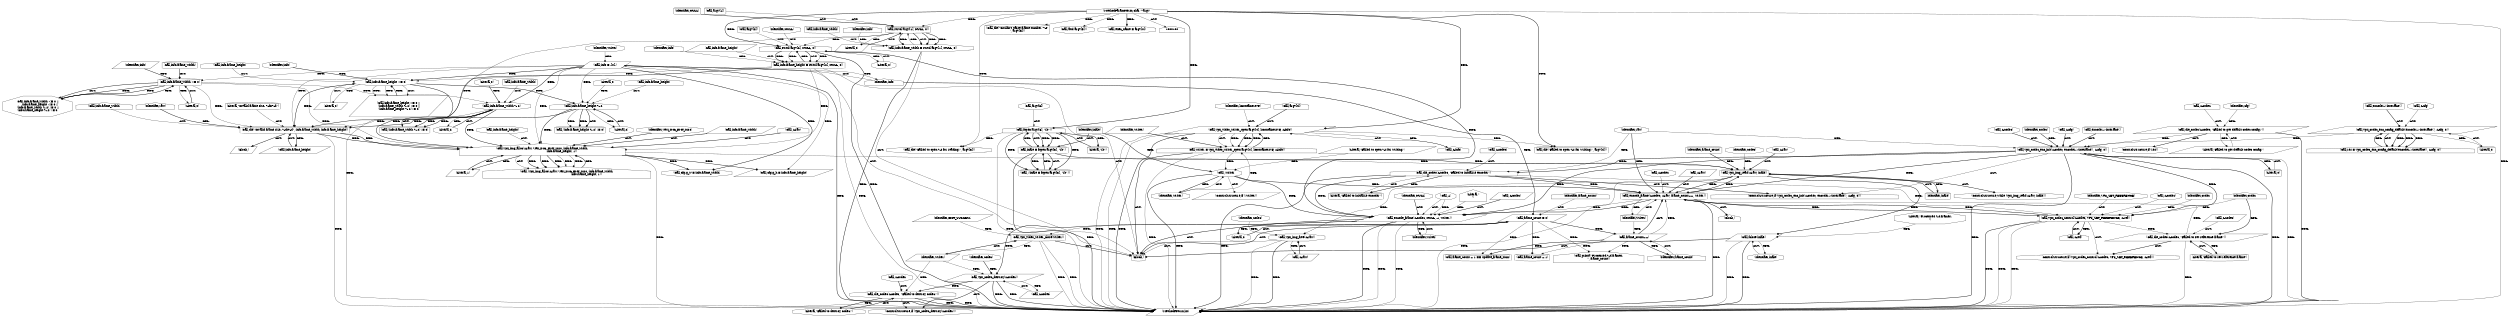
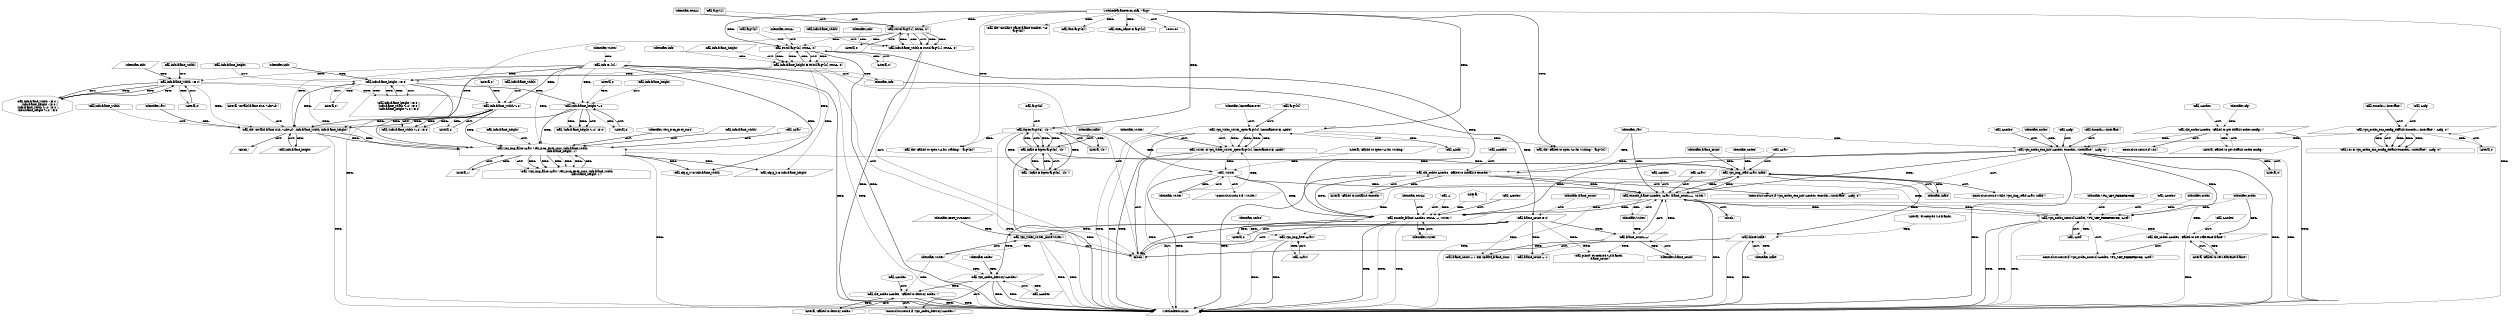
(1861, 210) -> (1861, 210)
(2083, 228) -> (2083, 228)
(984, 230) -> (984, 230)
